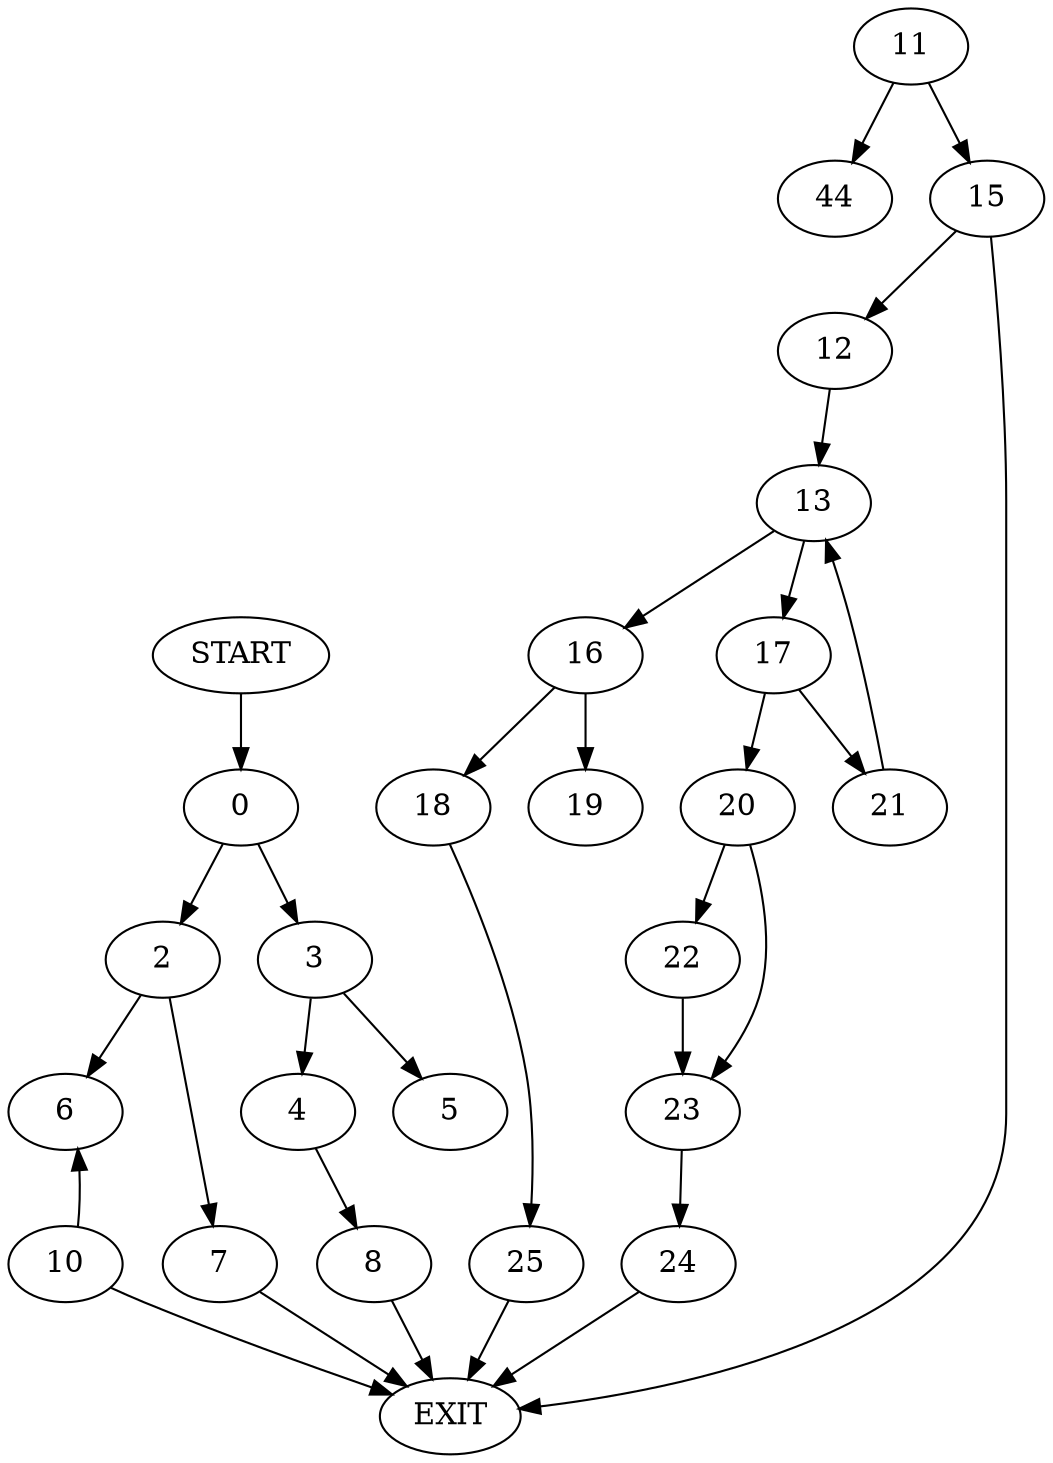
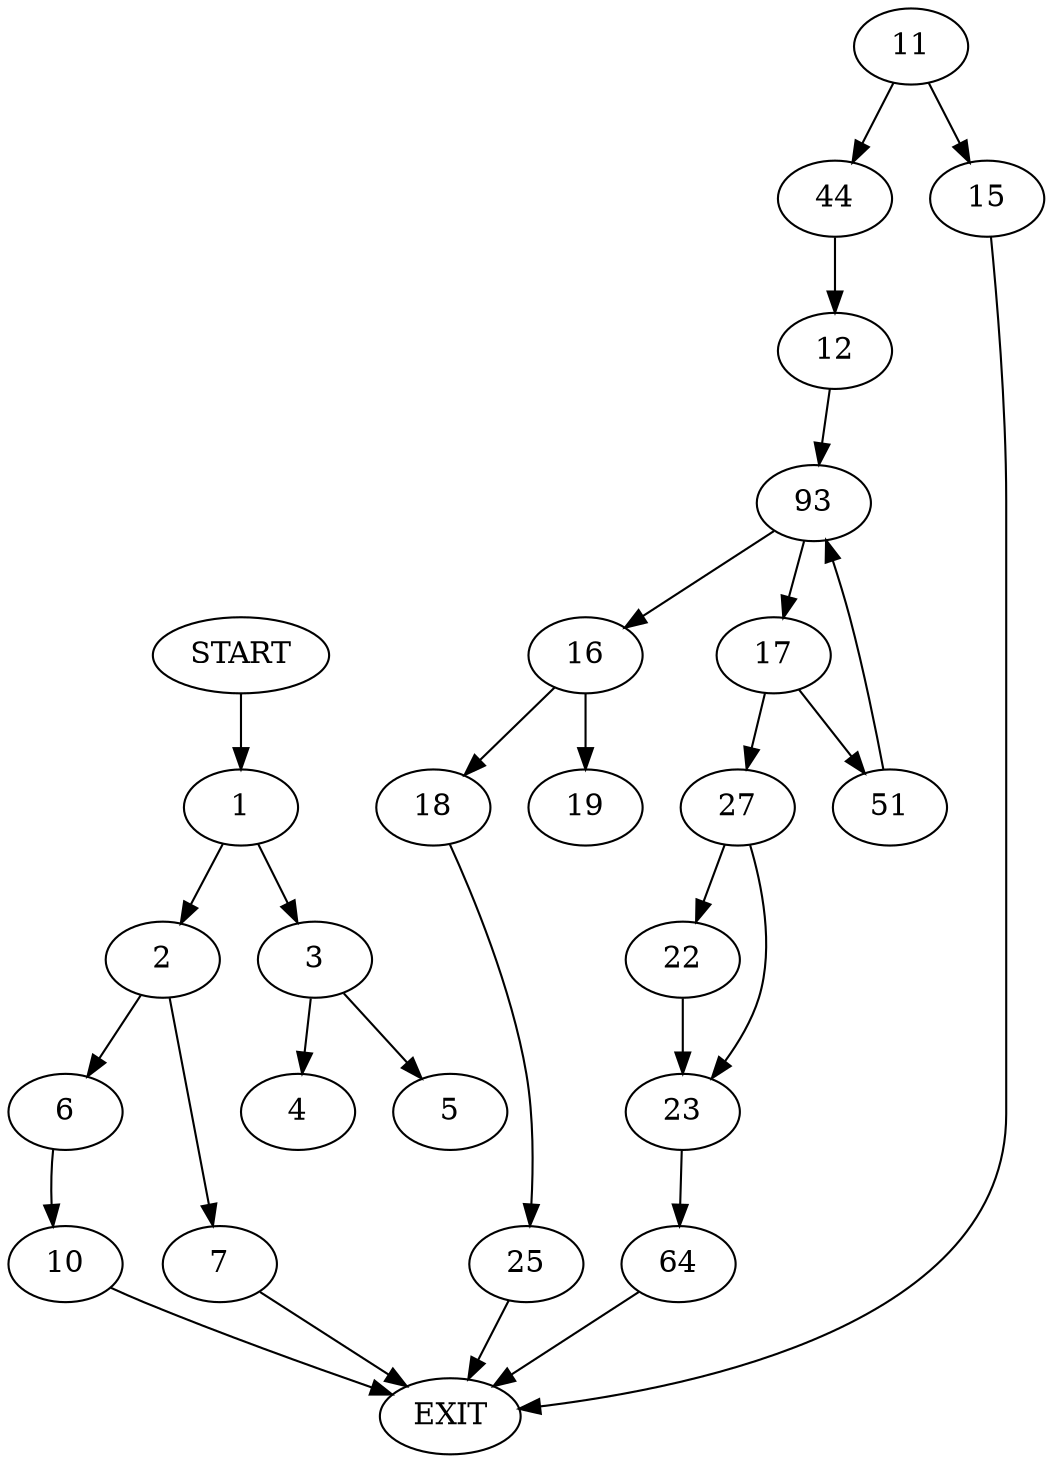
(919, 267) -> (835, 264)
(814, 503) -> (814, 503)
(241, 808) -> (241, 808)
(738, 808) -> (738, 808)
(890, 808) -> (890, 808)
(80, 1198) -> (51, 1177)
(374, 1264) -> none
(679, 1264) -> (679, 1264)
